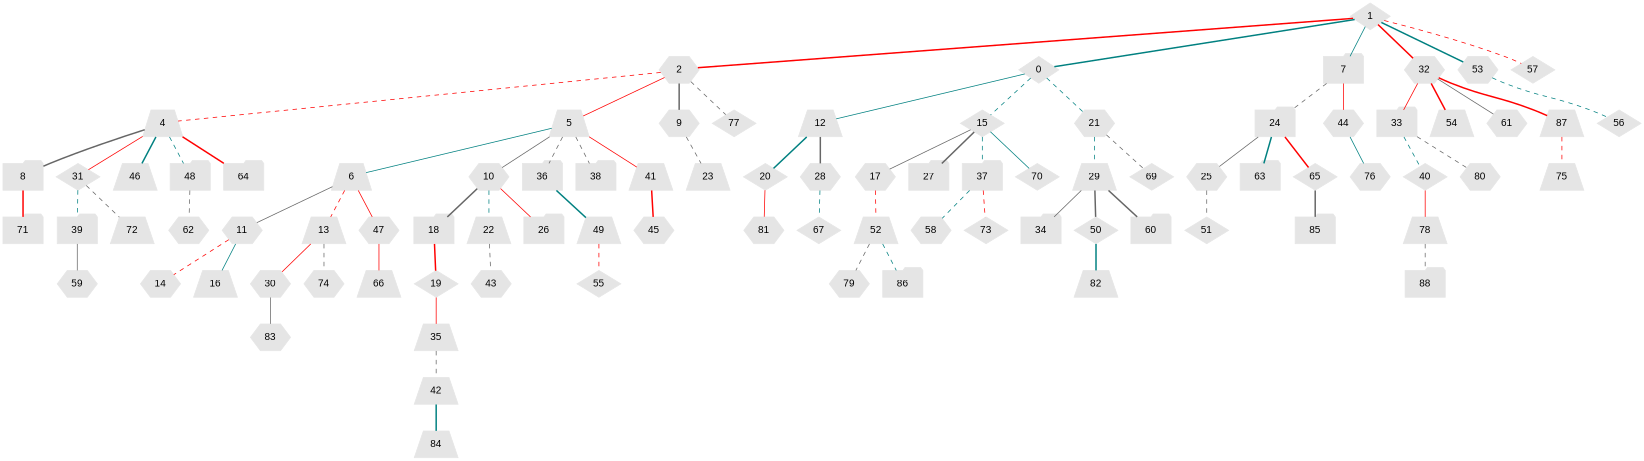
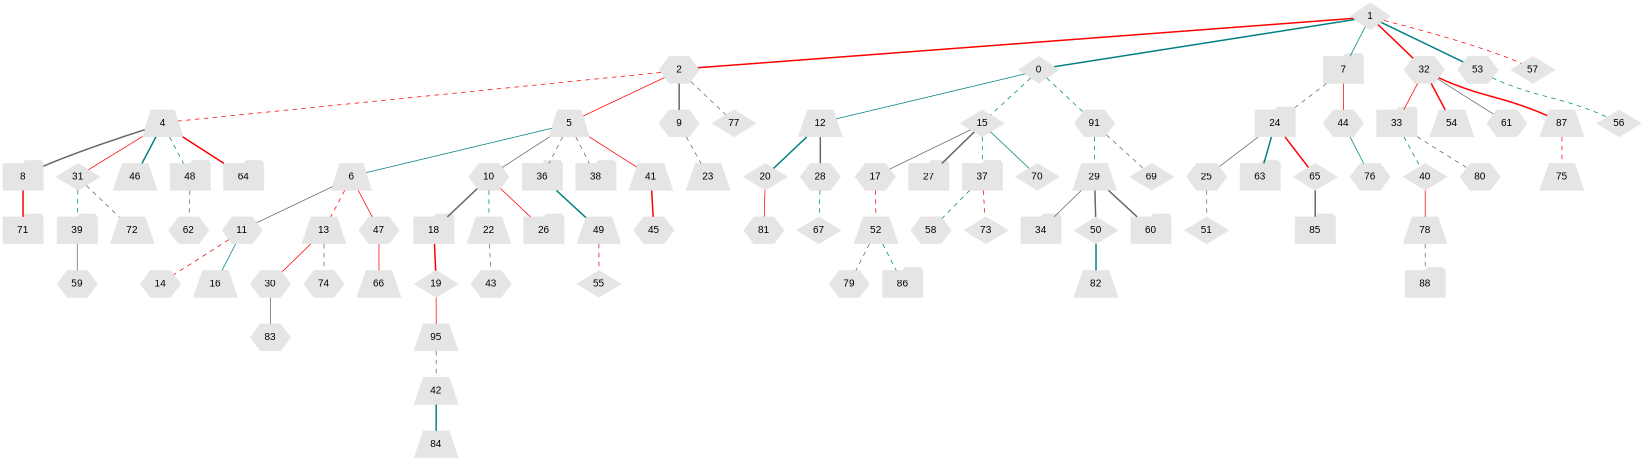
(1095, 123) -> (1095, 123)
(436, 337) -> (436, 337)
